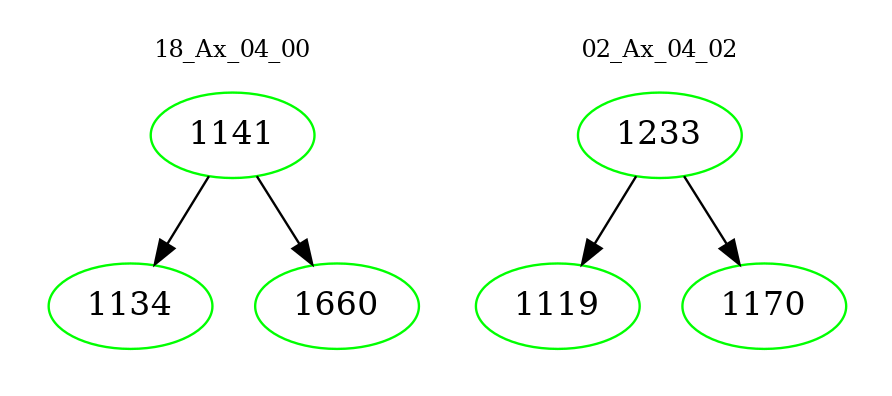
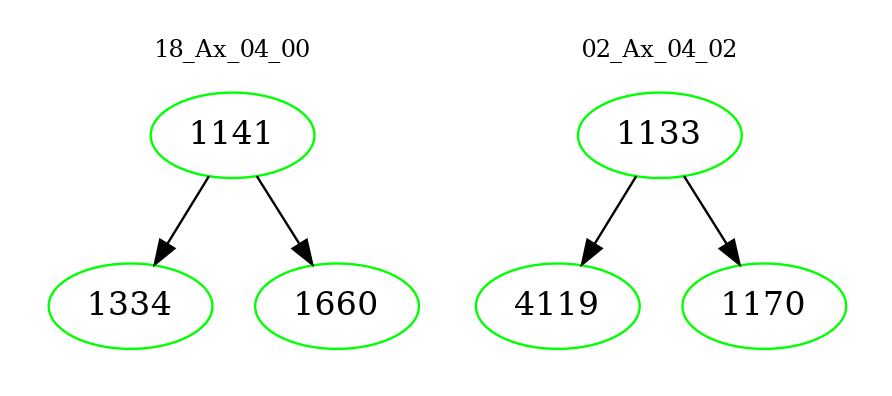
(660, 135) -> (660, 135)
(131, 306) -> (131, 306)
(558, 306) -> (558, 306)
